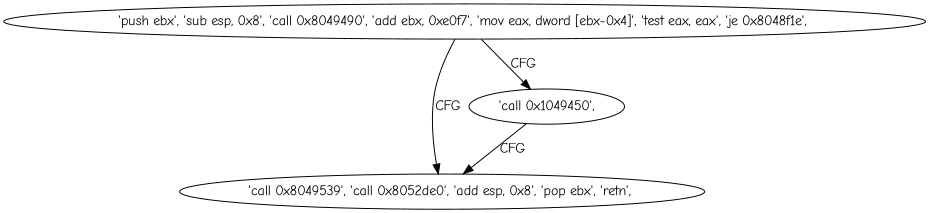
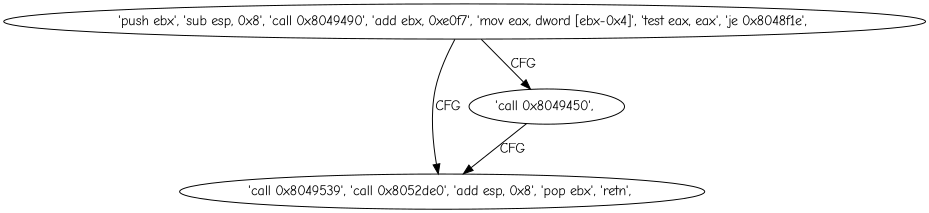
(547, 107) -> (547, 107)
